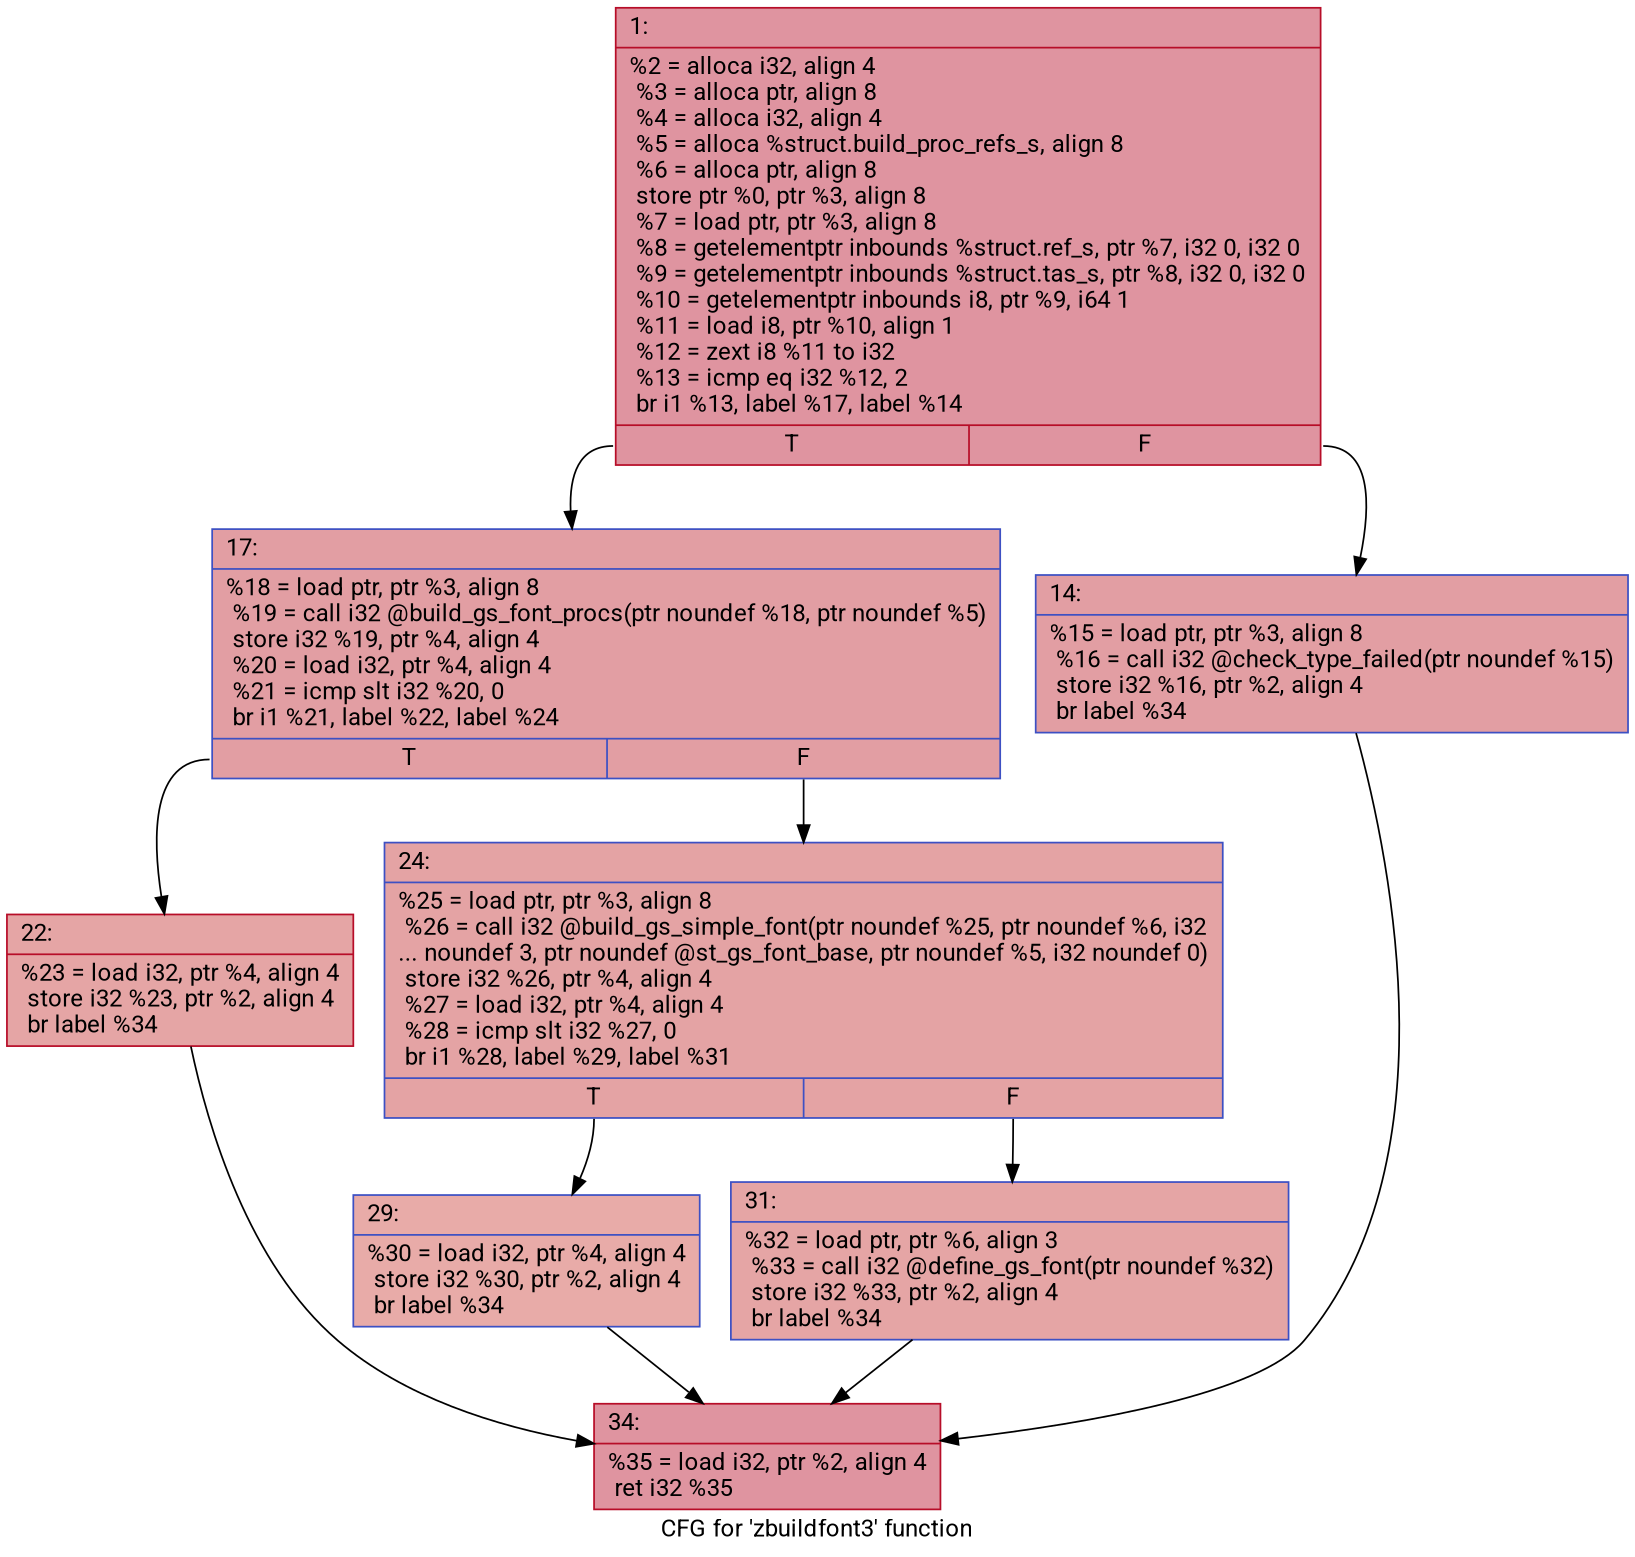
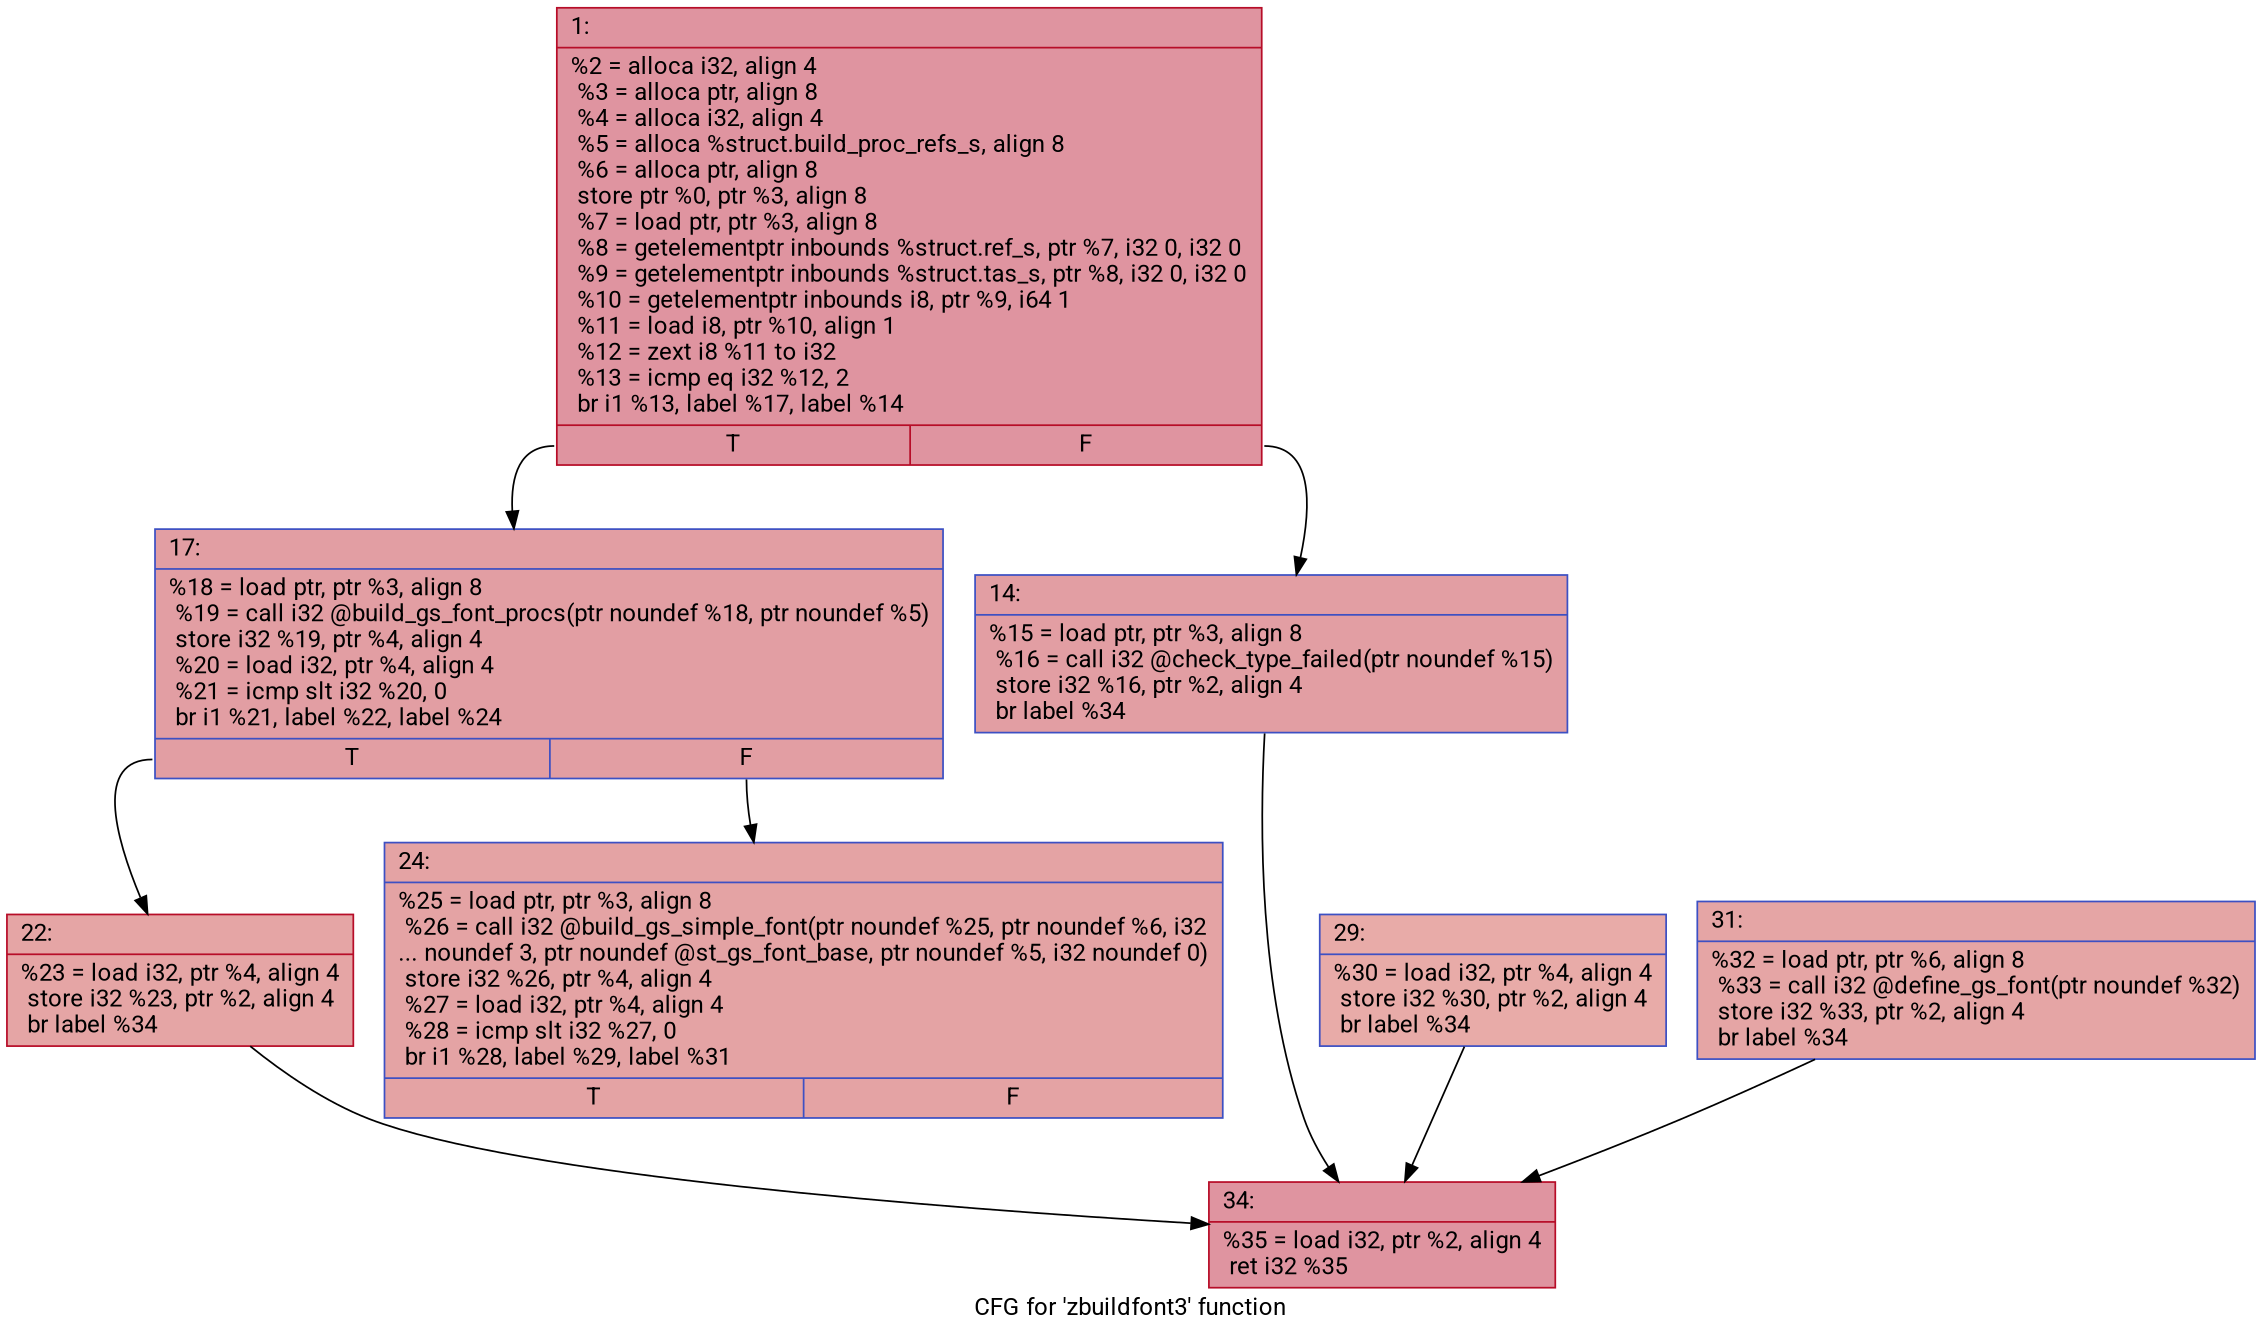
(1013, 1142) -> none
(590, 1149) -> none
(901, 1241) -> (1868, 960)
